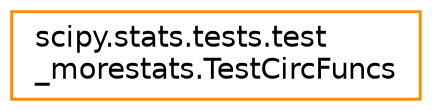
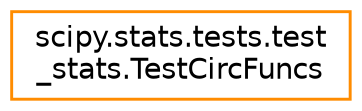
(216, 55) -> (181, 55)
